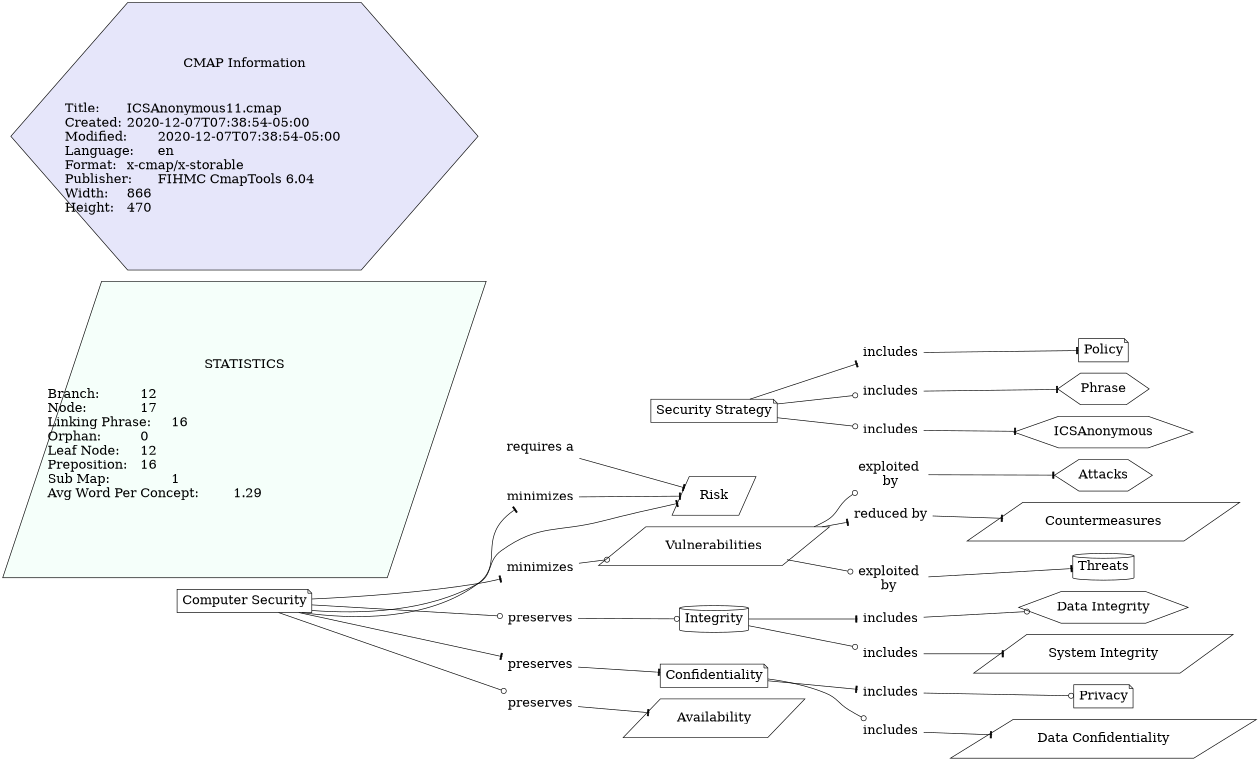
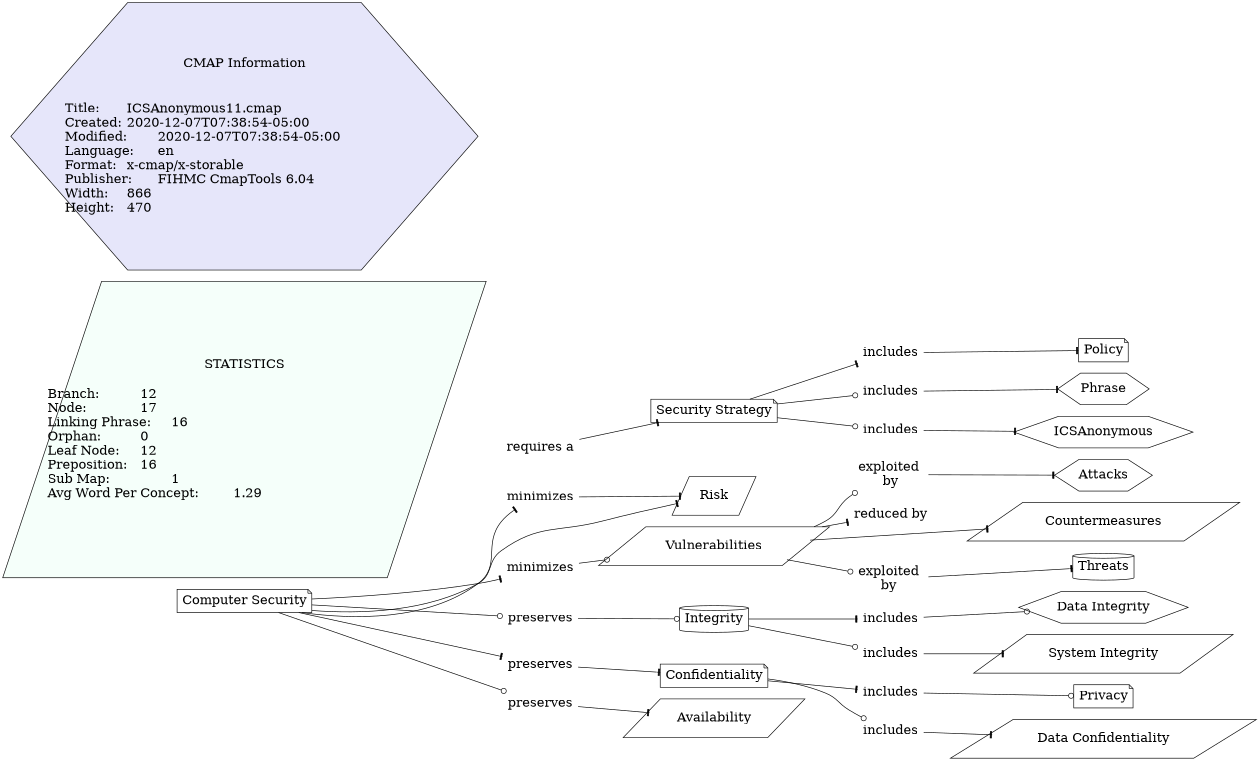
(631, 473) -> (617, 431)
(966, 517) -> (898, 535)
